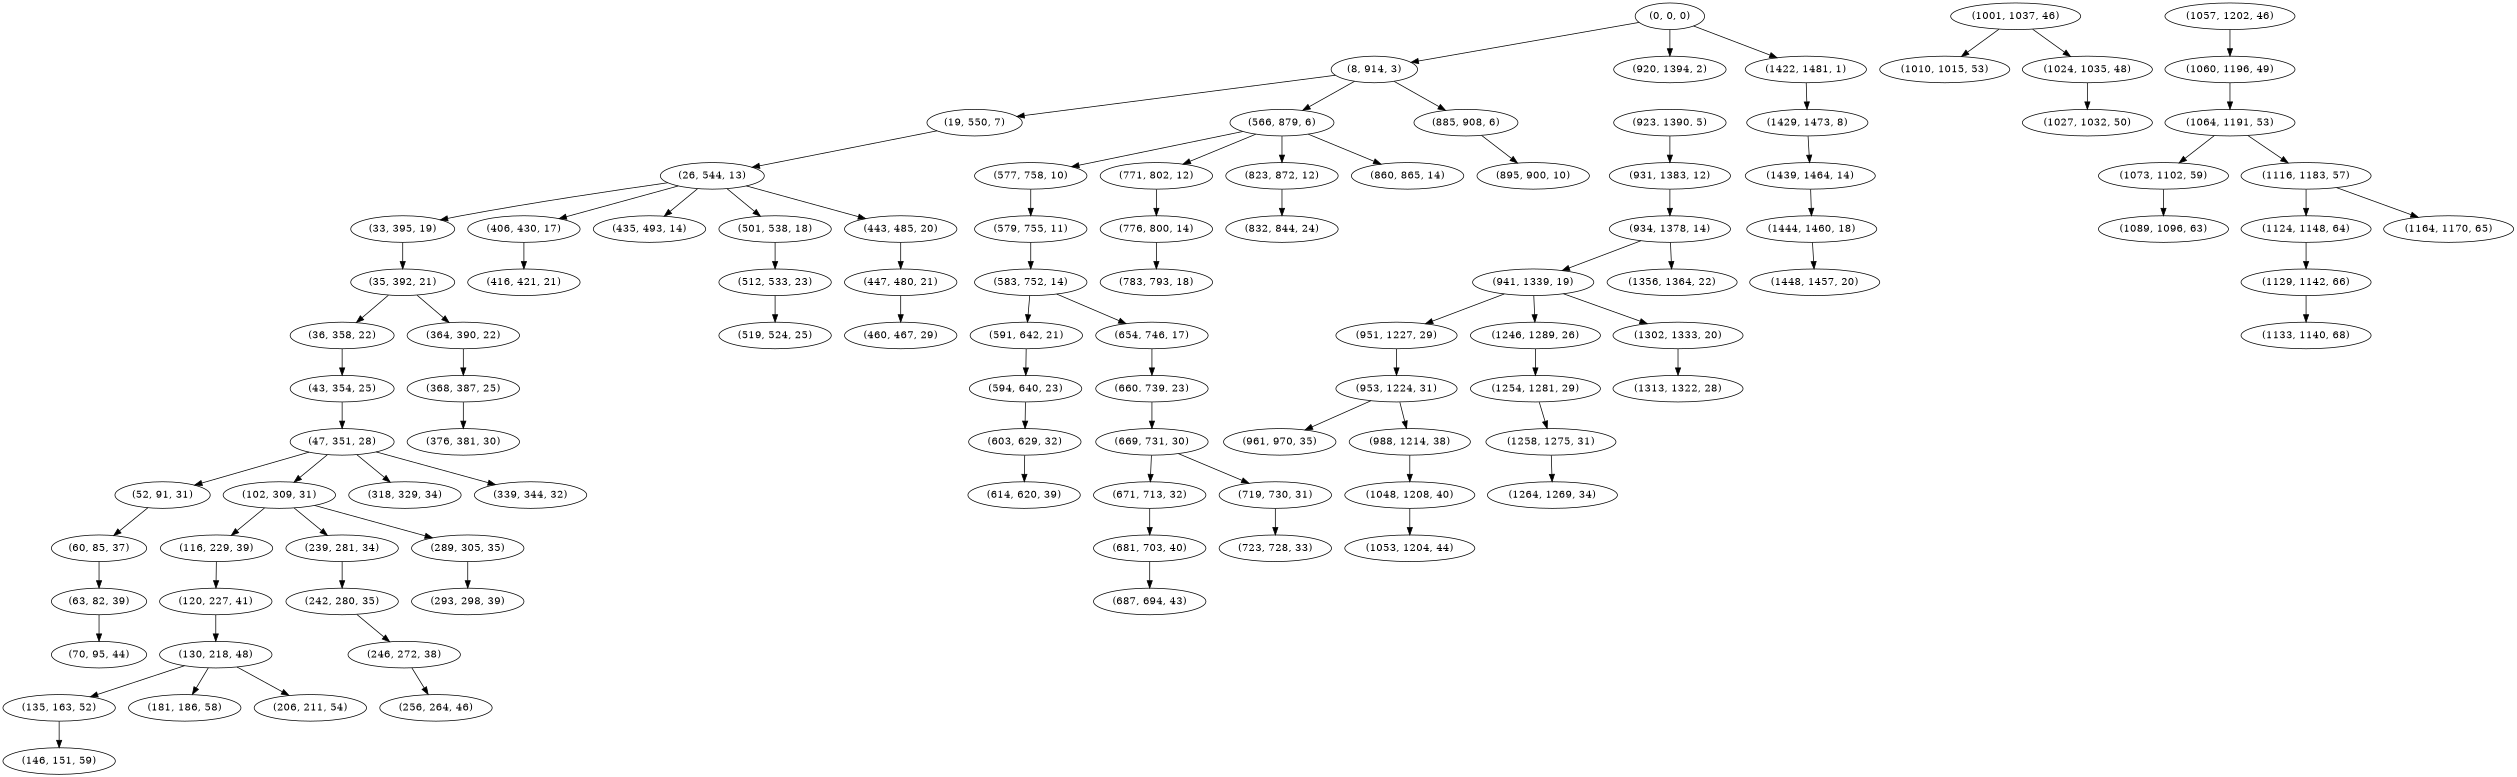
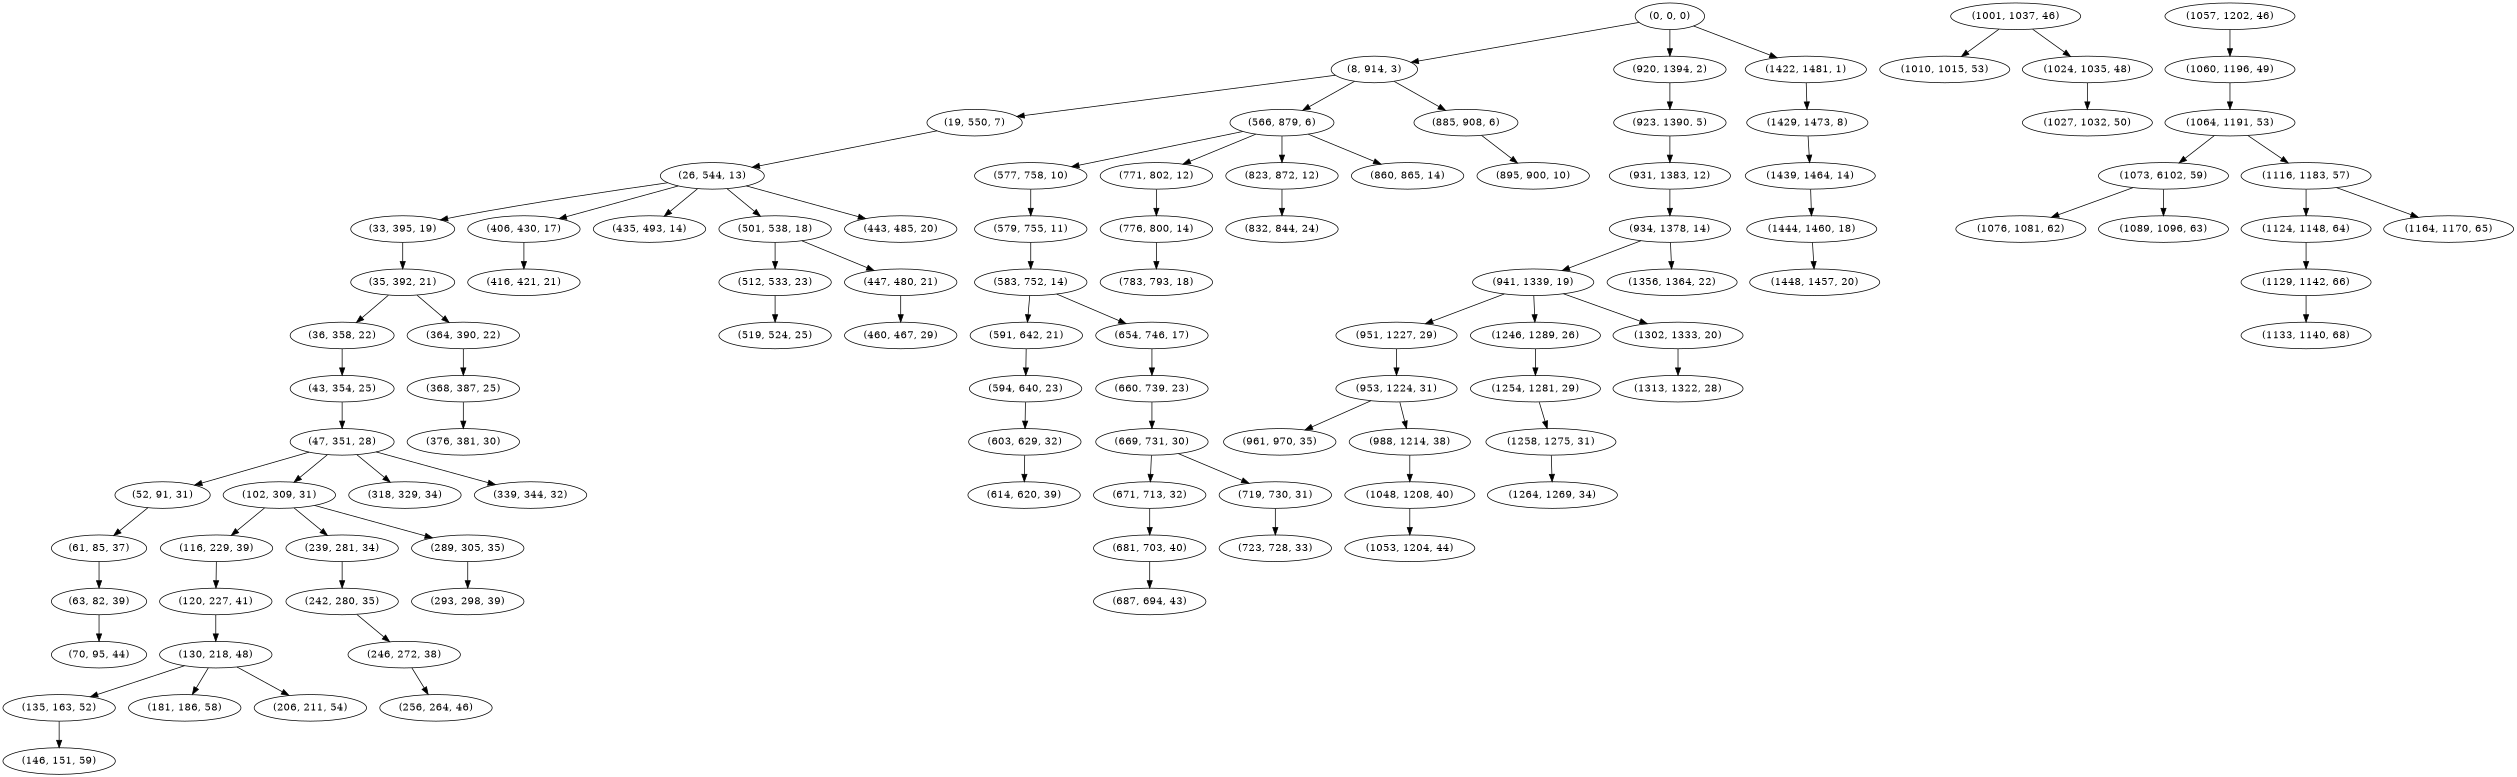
none -> (1670, 92)
(2163, 176) -> (2163, 176)
none -> (2021, 229)
(901, 252) -> (835, 254)
(99, 548) -> (99, 548)
